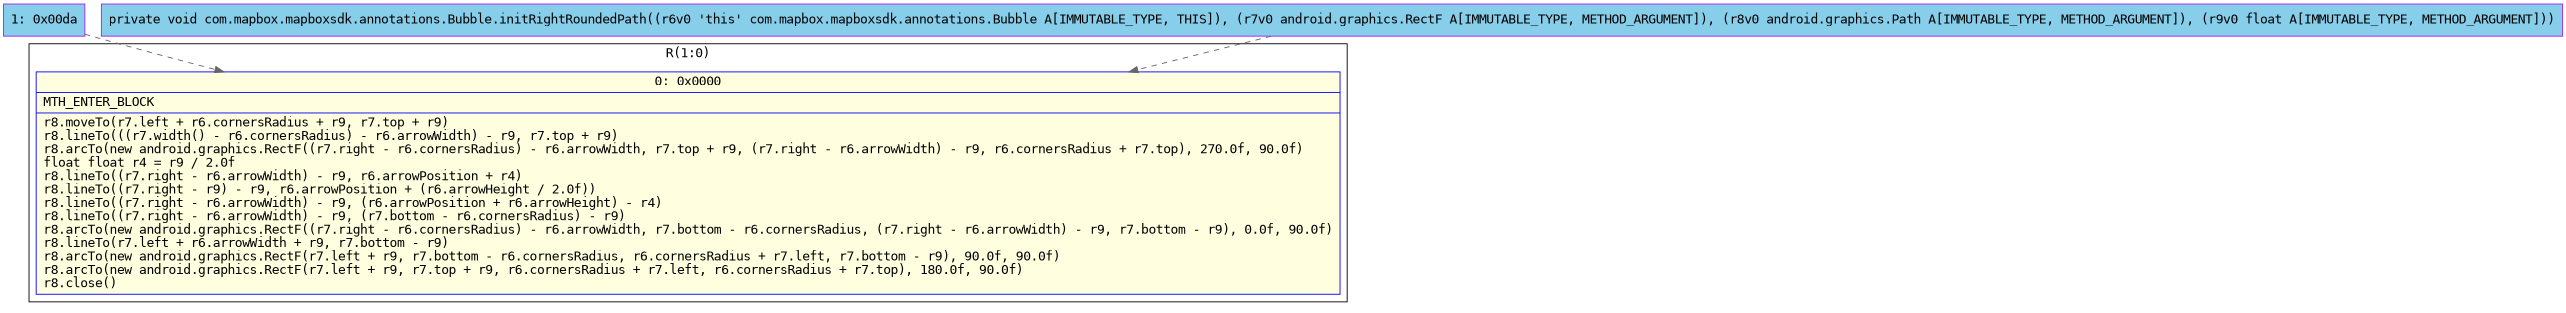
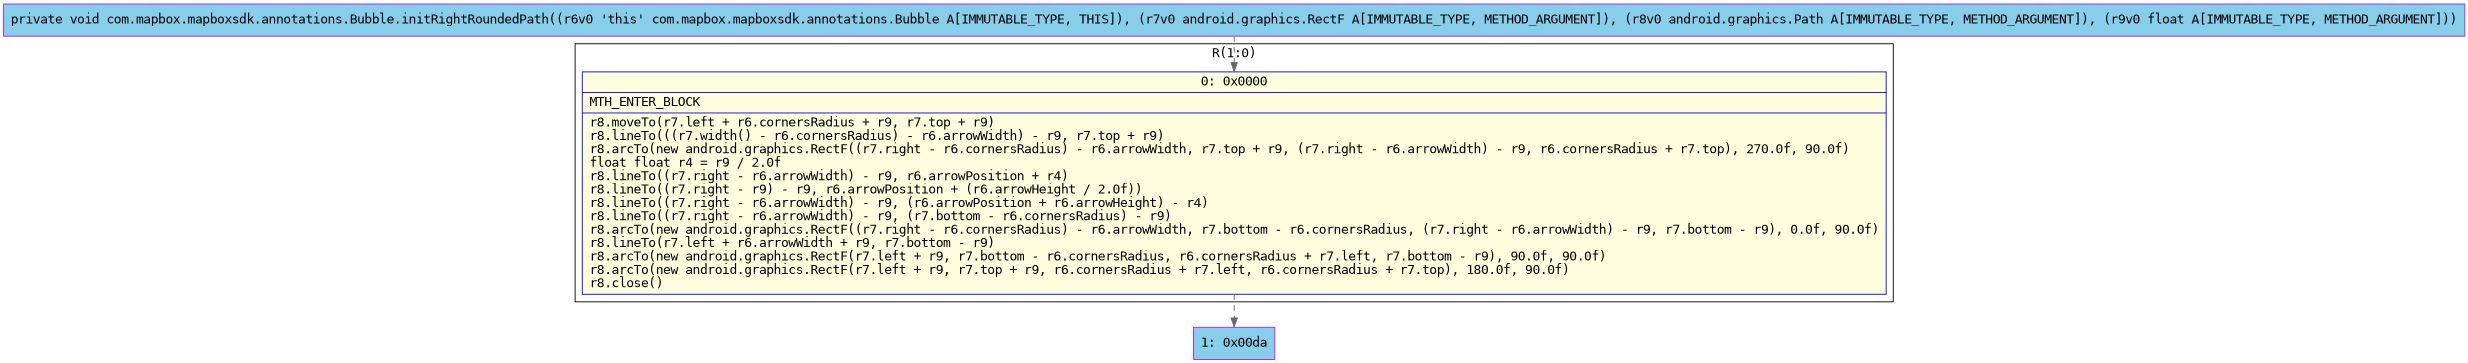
(150, 52) -> (1234, 307)
